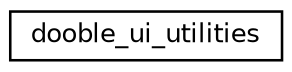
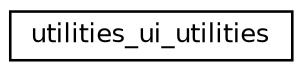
(146, 36) -> (151, 36)
